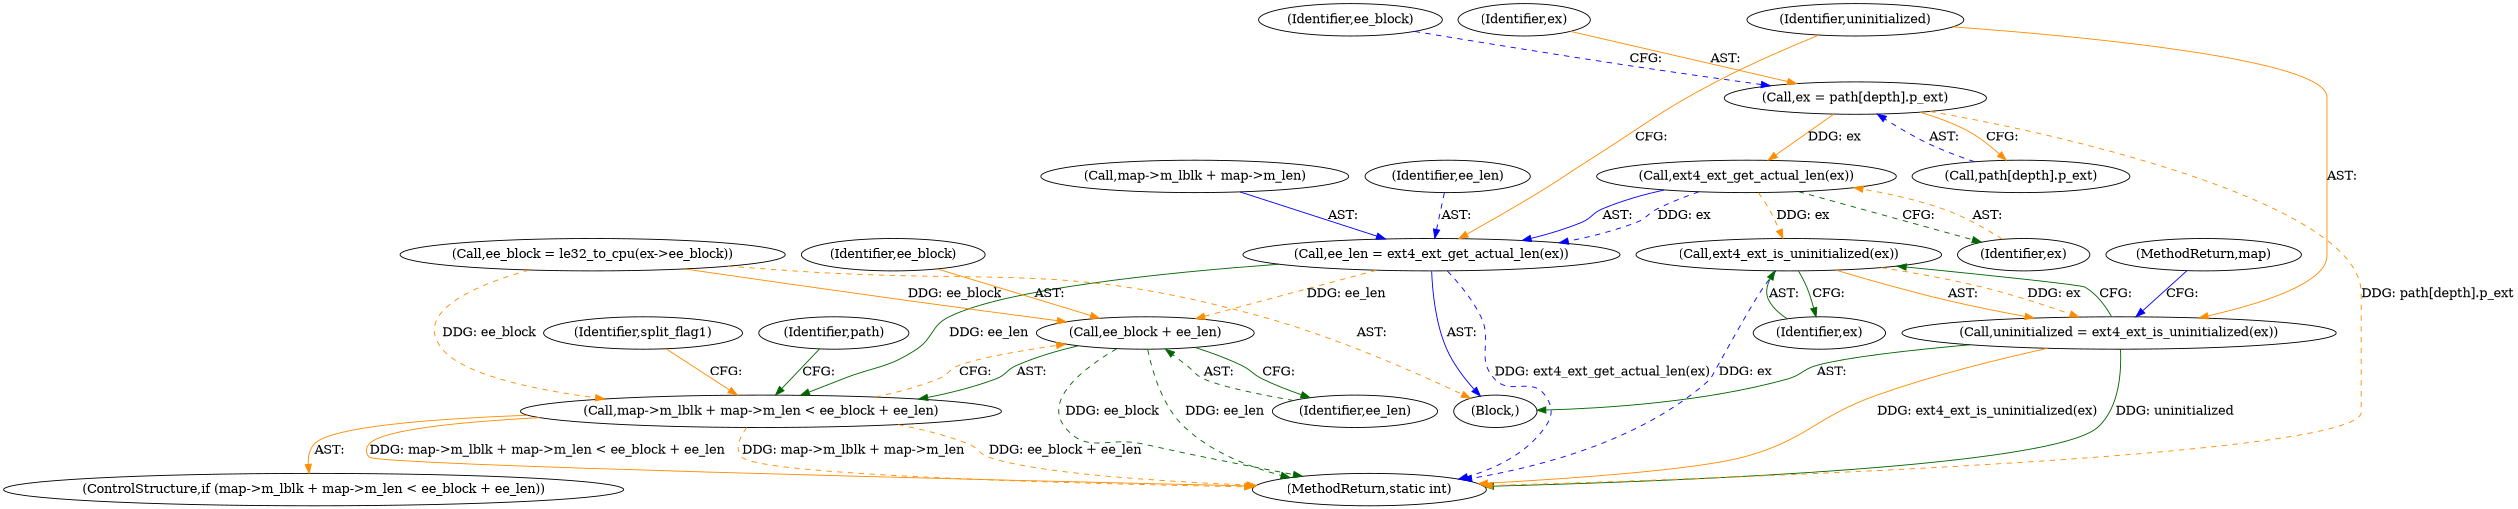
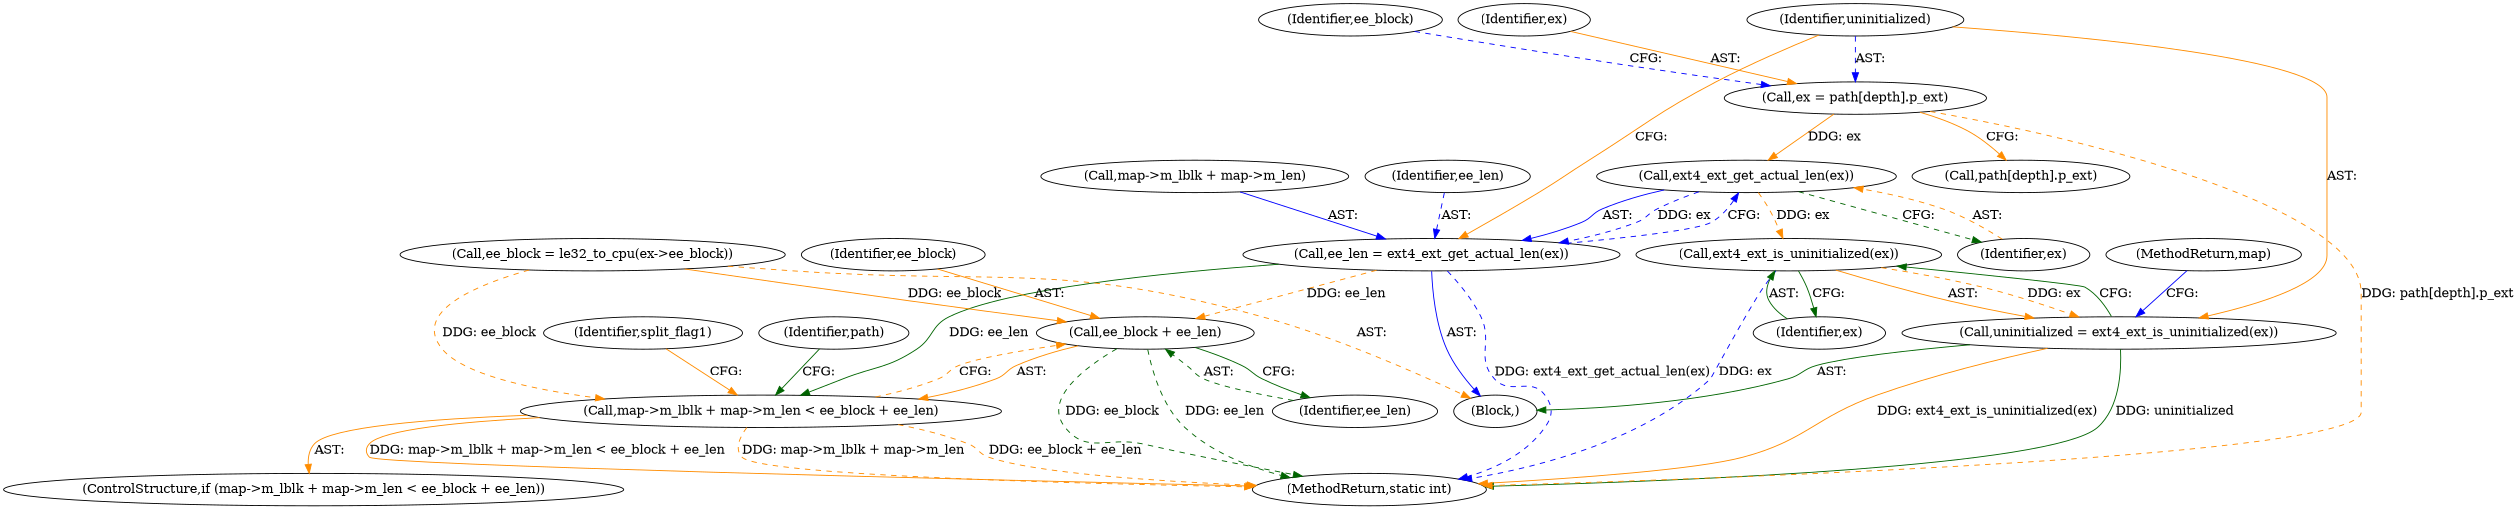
(1928, 144) -> (1855, 54)
none -> (1655, 234)
(1004, 374) -> (1004, 374)
